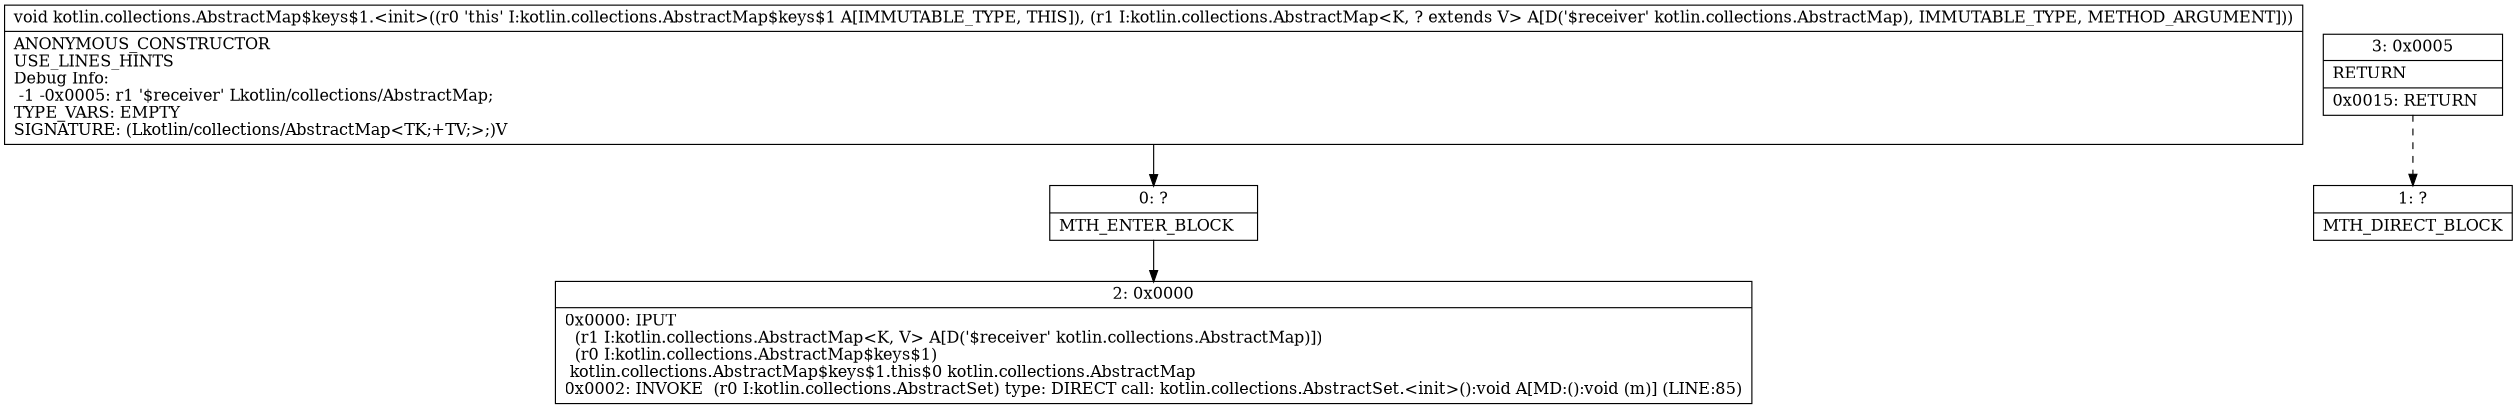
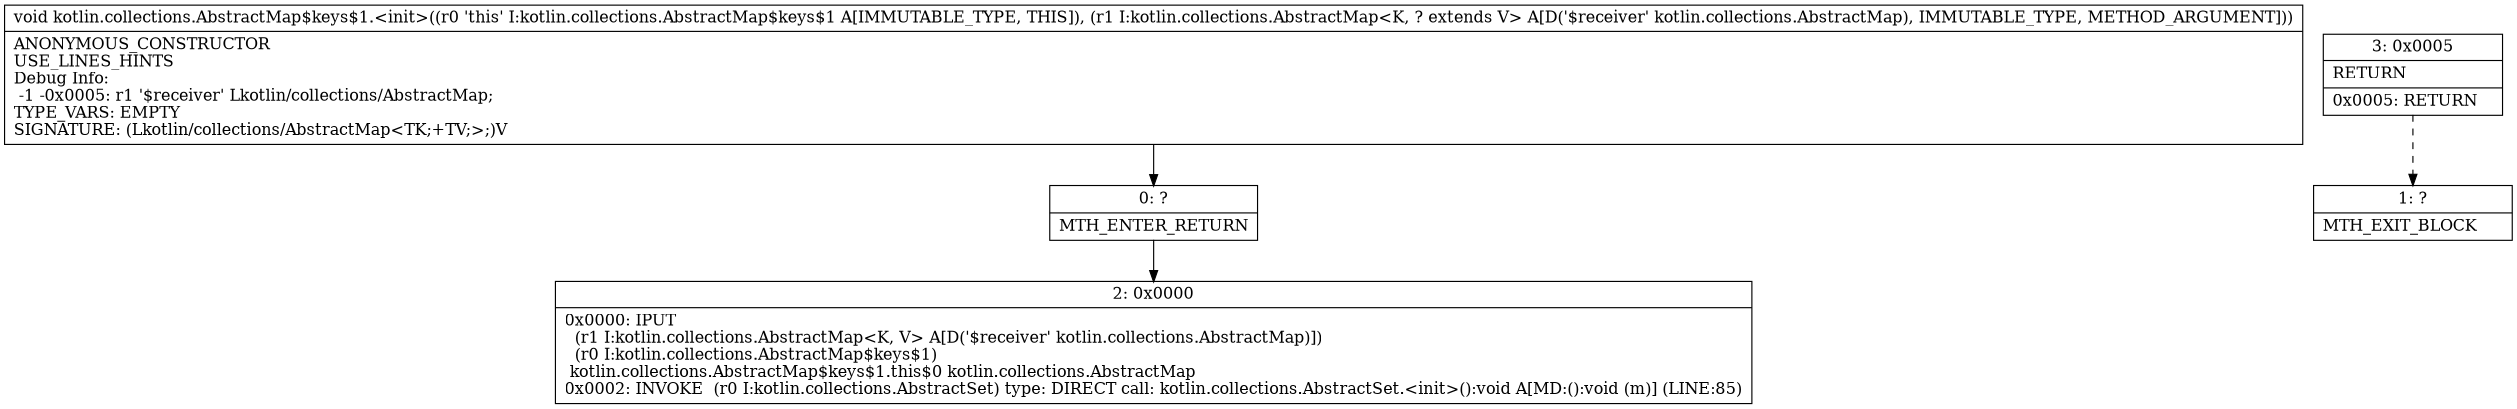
(2413, 101) -> (2413, 101)
(1147, 226) -> (1154, 226)
(2413, 226) -> (2400, 226)
